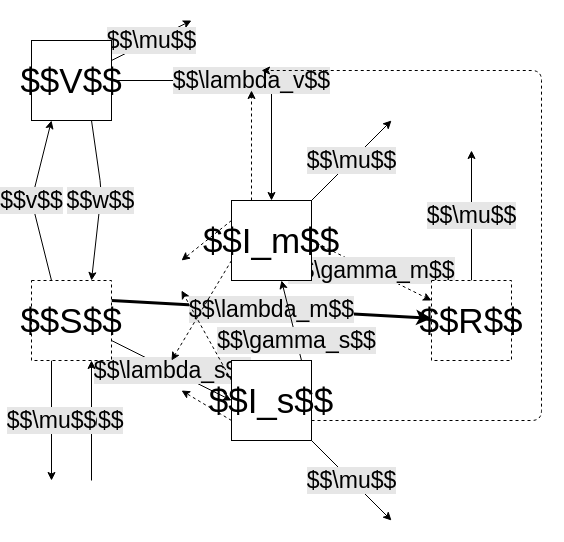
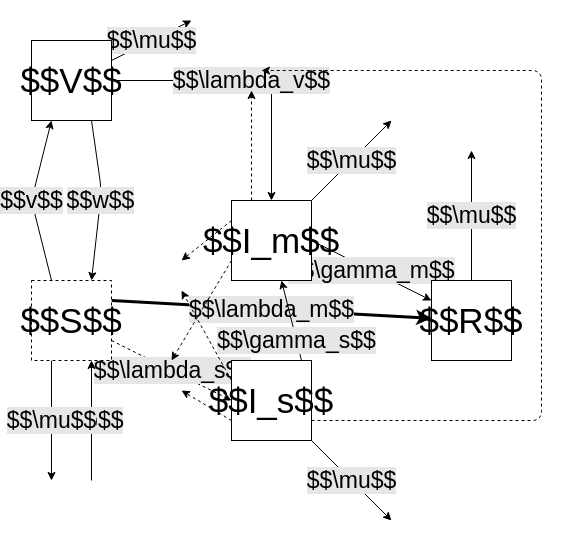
(329, 249) -> (329, 249)
(472, 321) -> (472, 321)
(129, 349) -> (129, 349)
